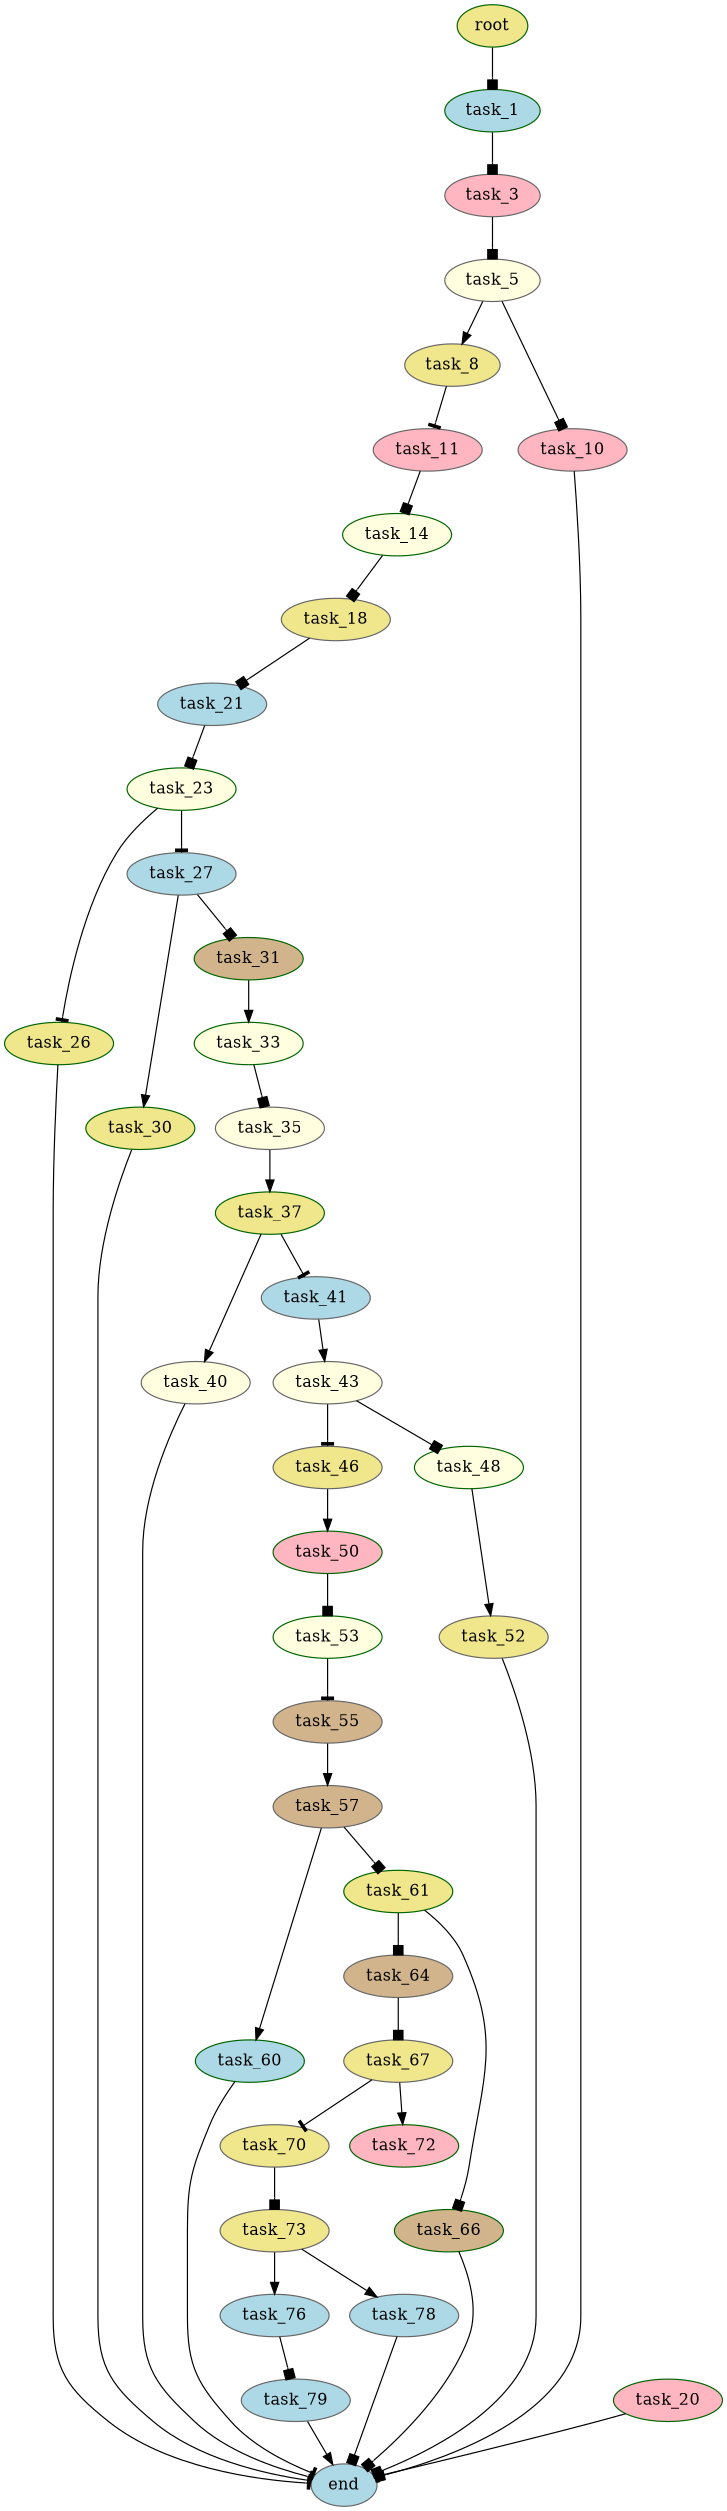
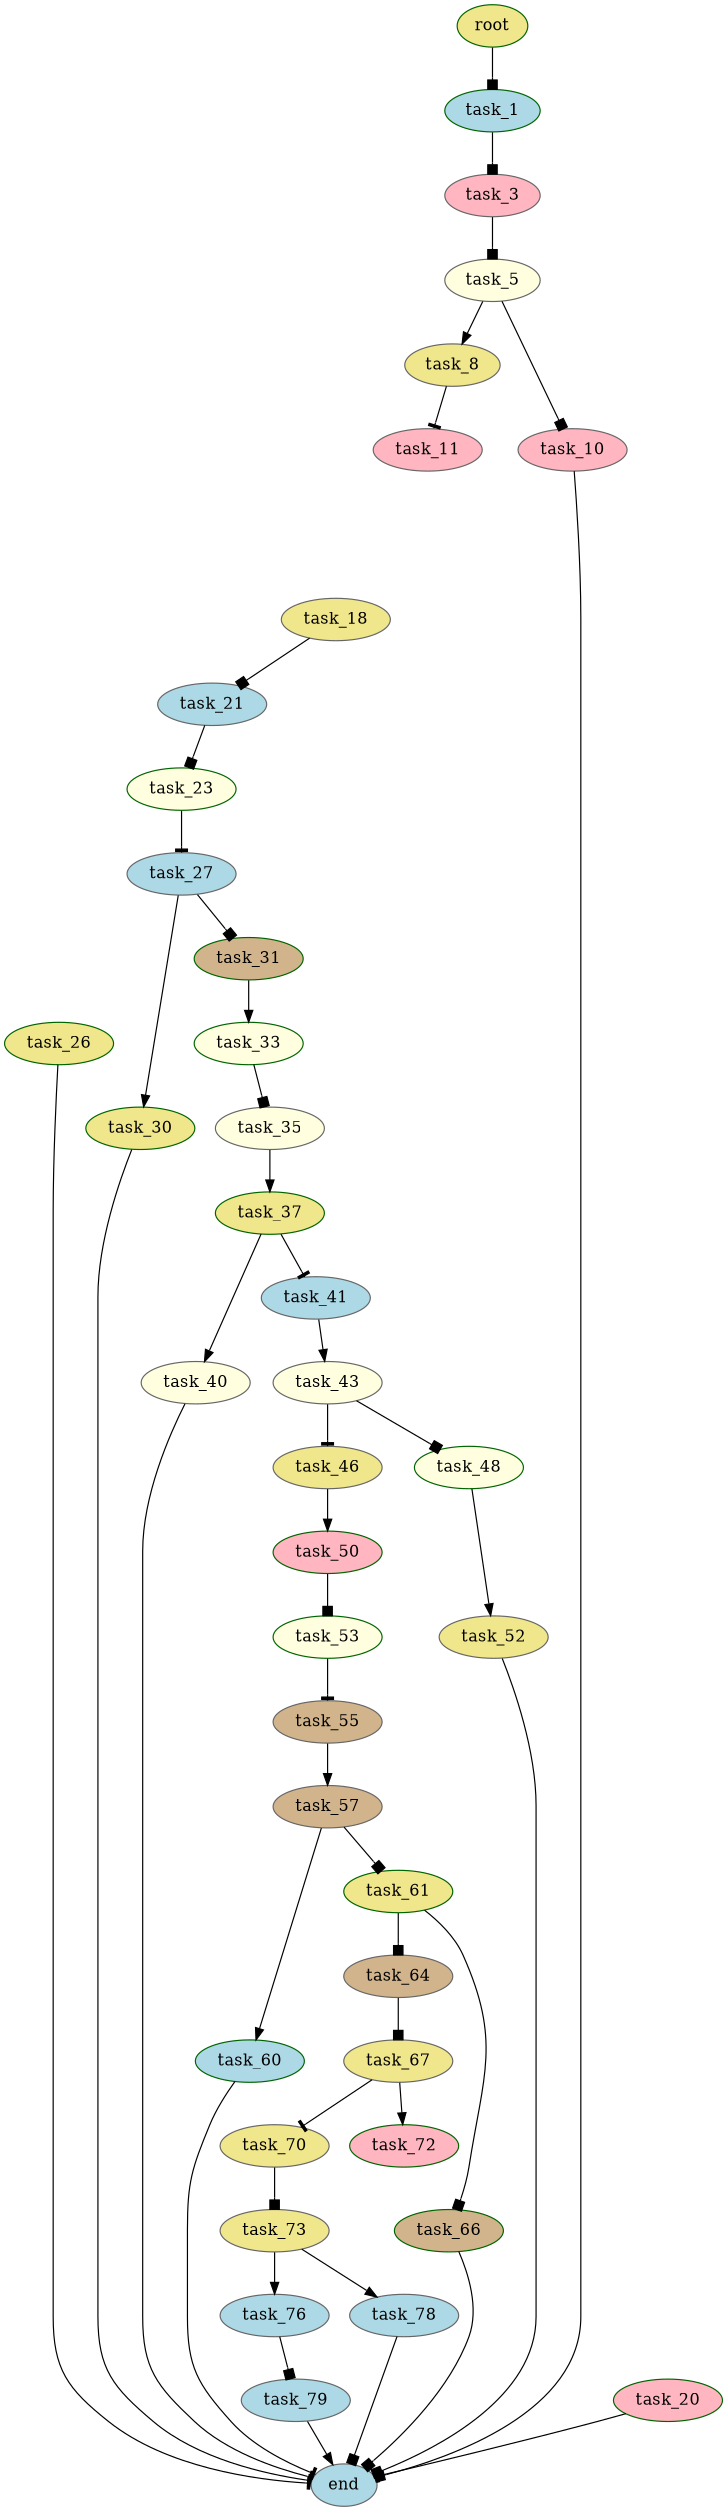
(397, 535) -> none
(92, 903) -> none
